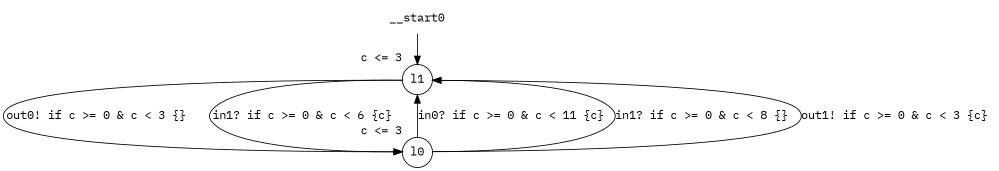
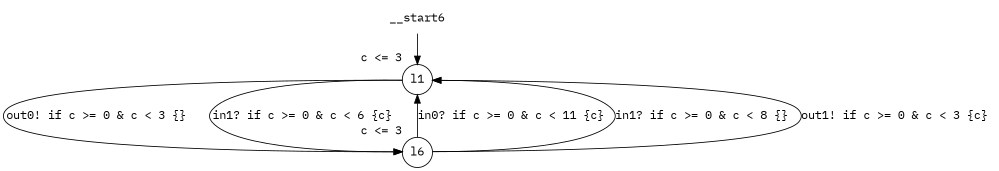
(417, 18) -> (417, 18)
(417, 152) -> (417, 152)
